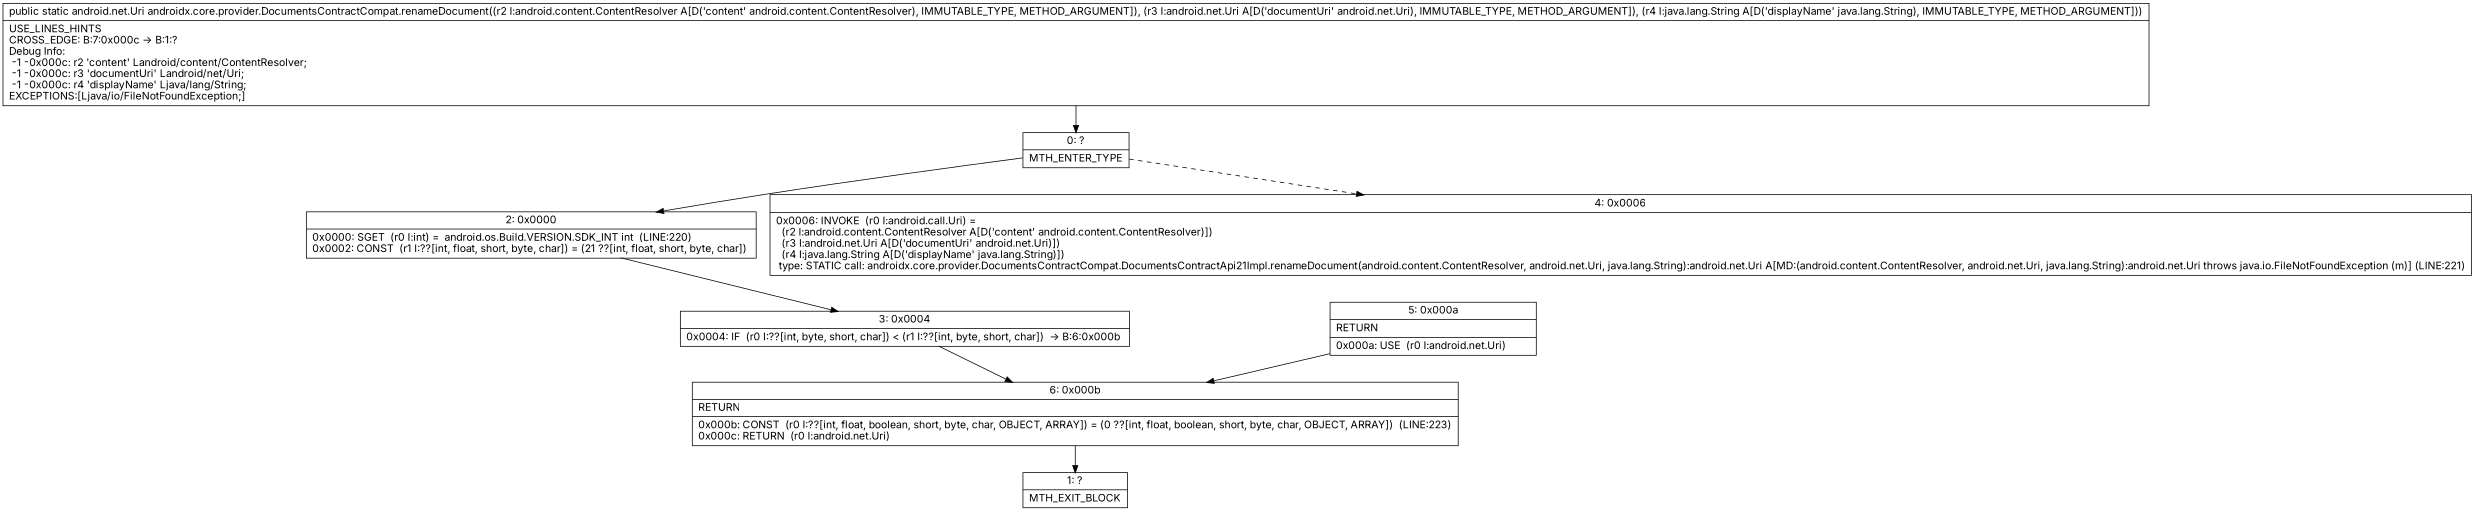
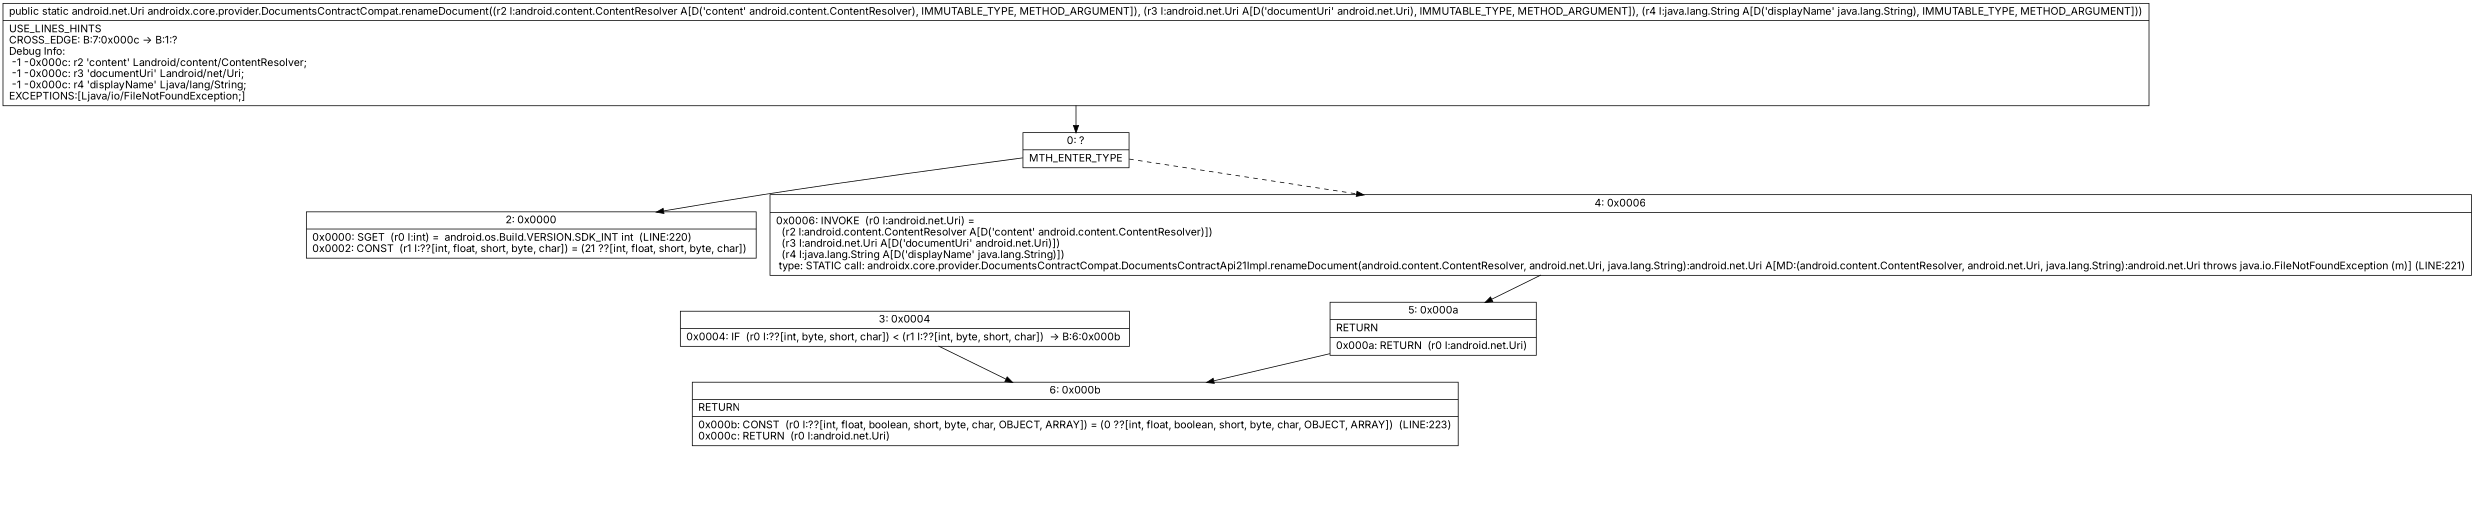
(878, 221) -> (877, 221)
(726, 284) -> none
none -> (1516, 287)
(1423, 346) -> (1433, 346)
(1075, 490) -> none
